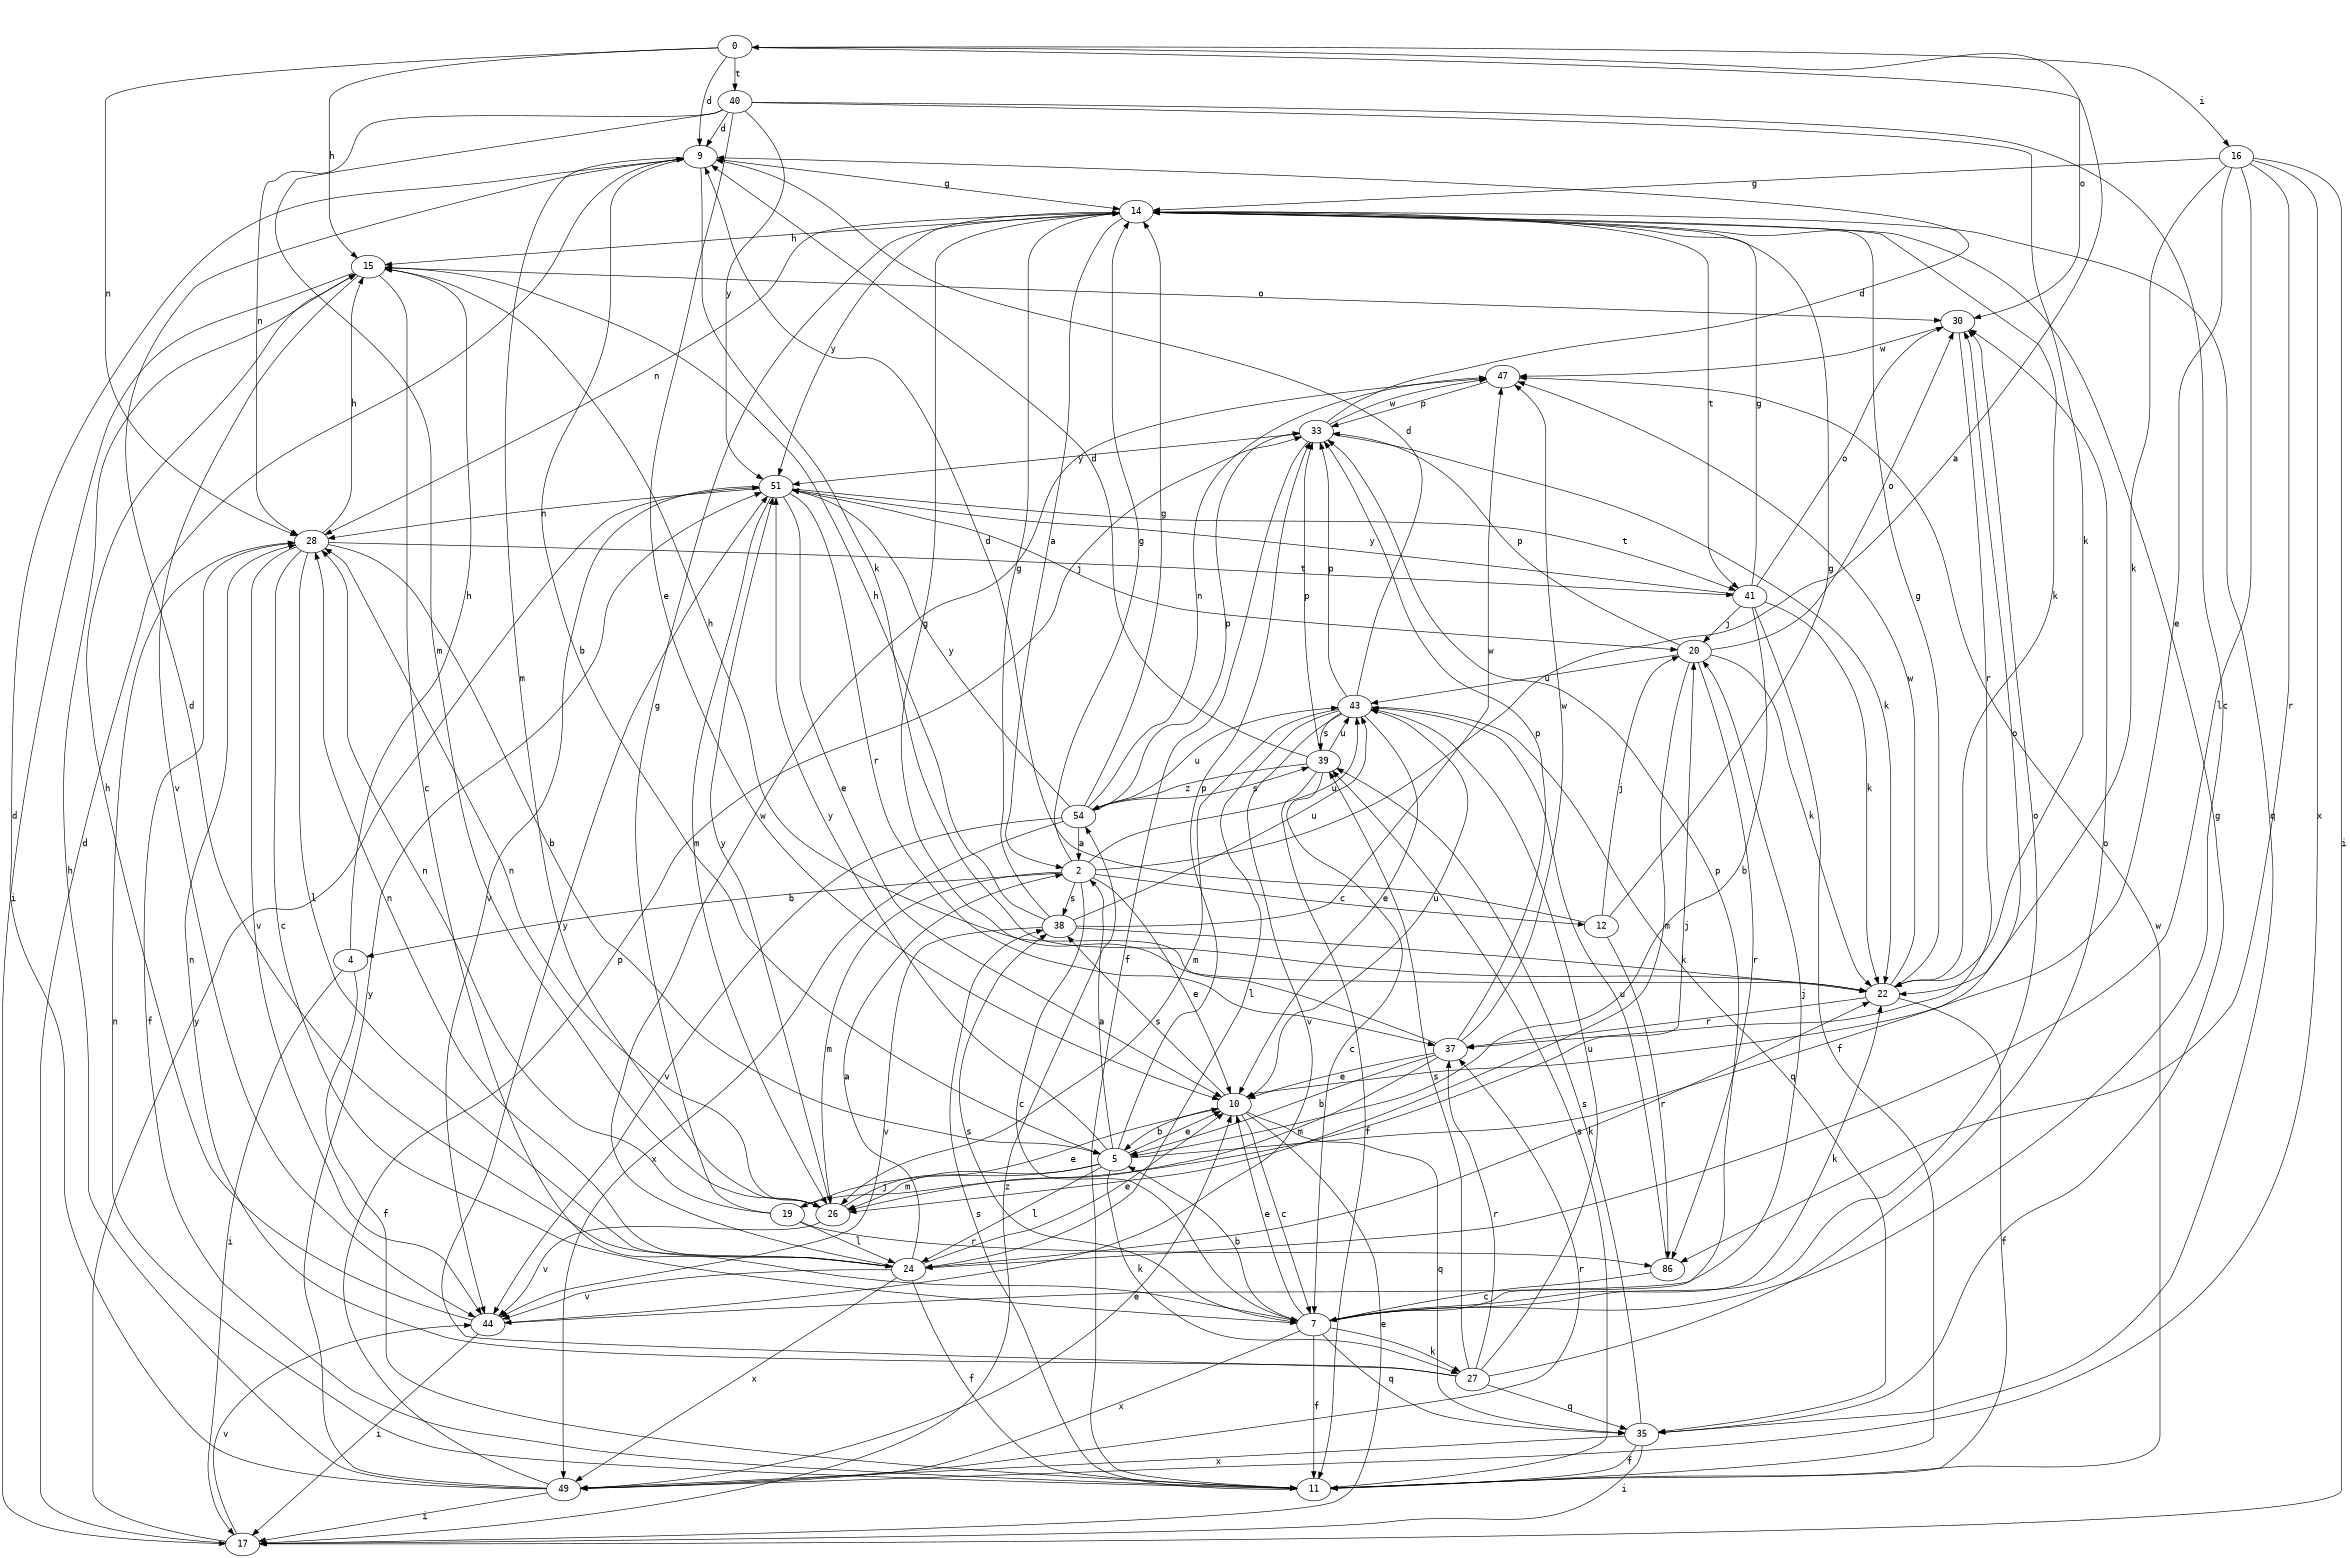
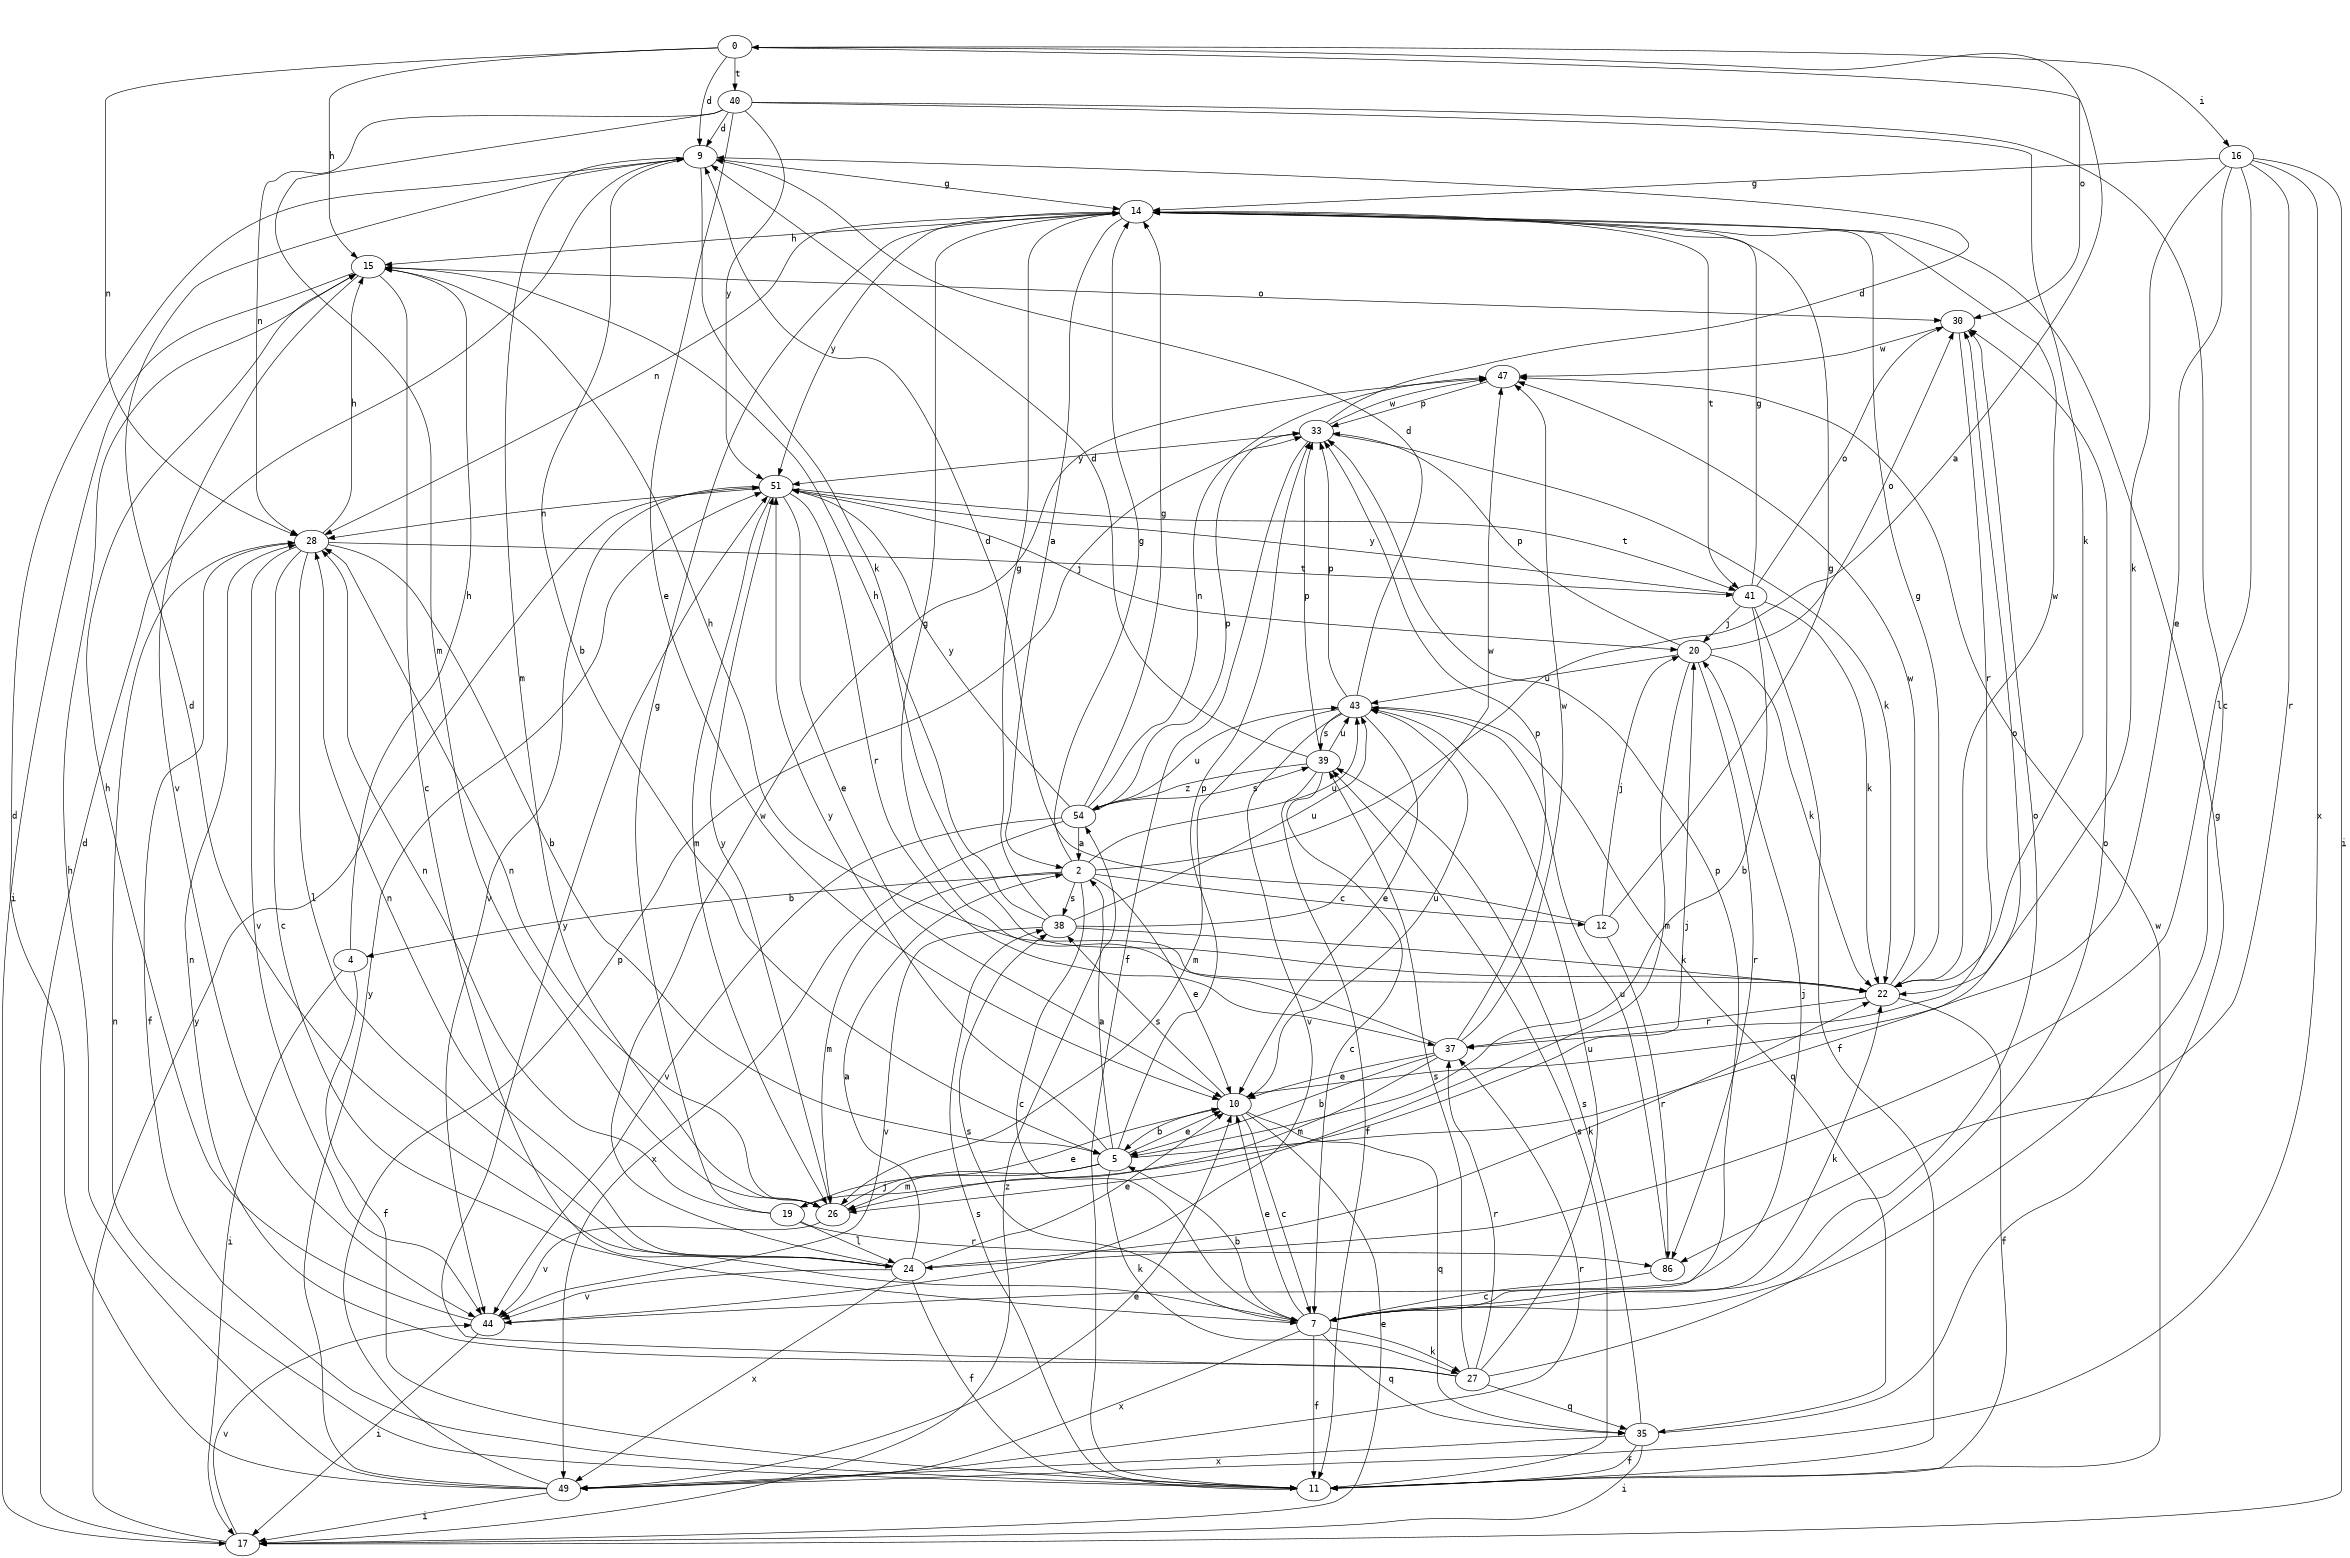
(2227, 545) -> none
(2055, 597) -> (2055, 597)
(1226, 1035) -> none
(1015, 1213) -> none
